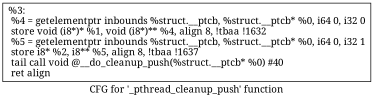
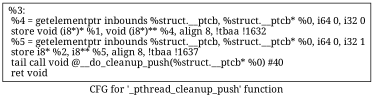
(30, 73) -> (28, 73)
